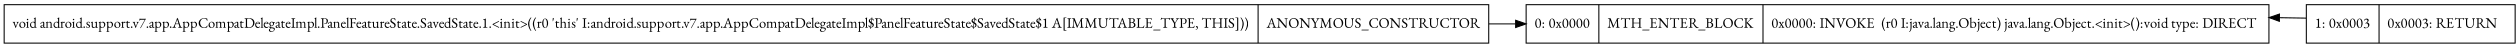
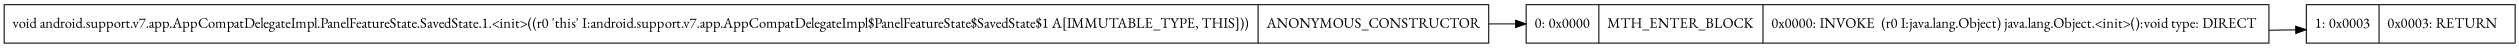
(2293, 18) -> (2282, 30)
